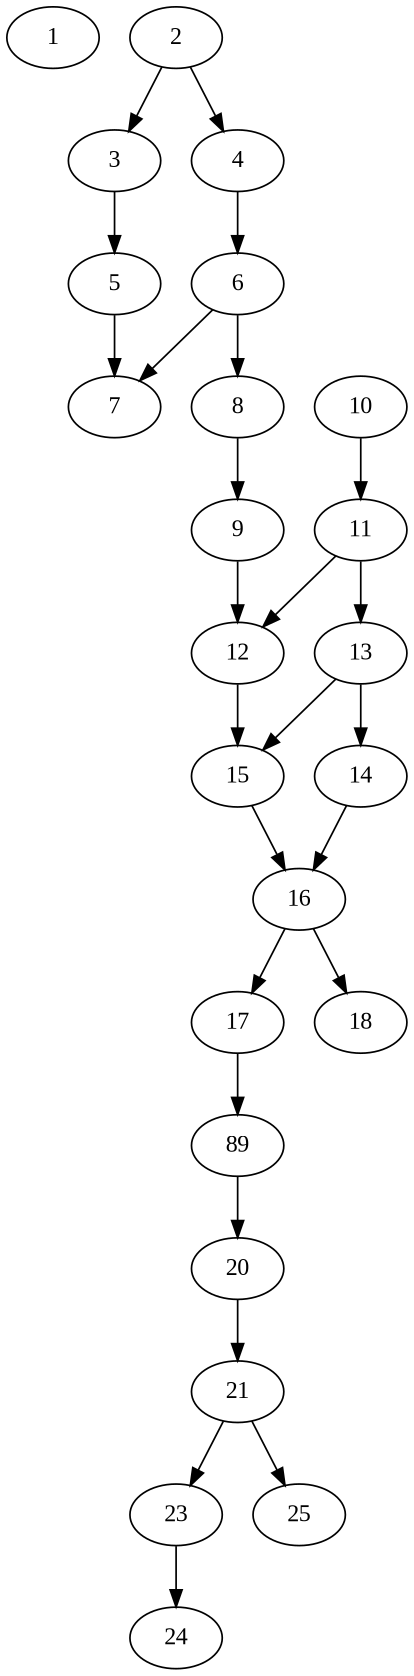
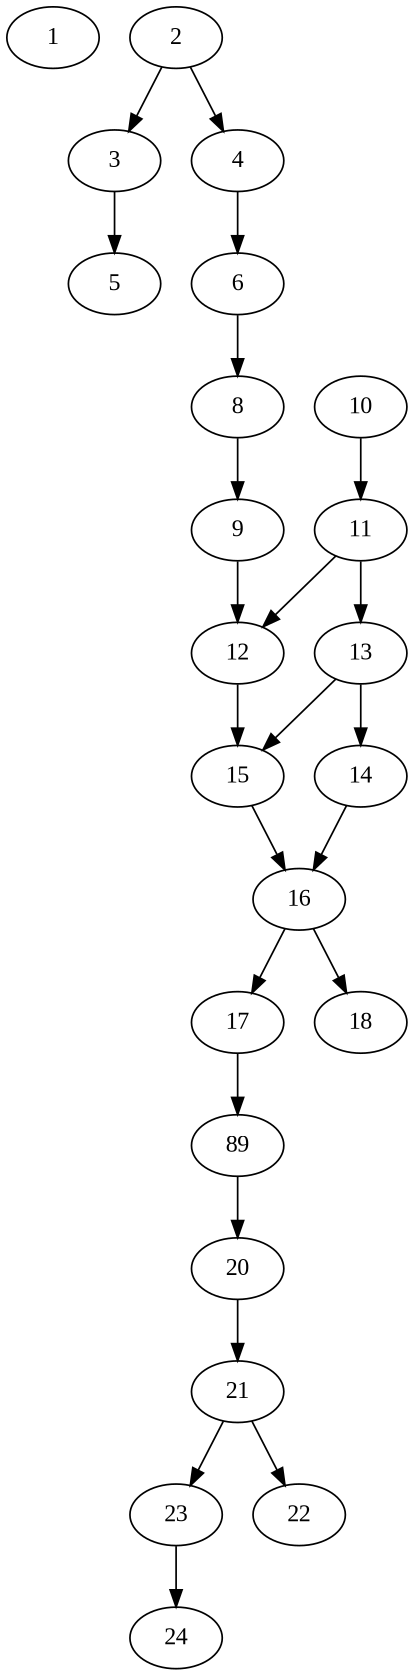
(115, 407) -> none
(299, 1515) -> (299, 1515)
